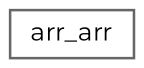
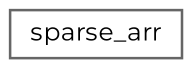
(72, 34) -> (96, 34)
